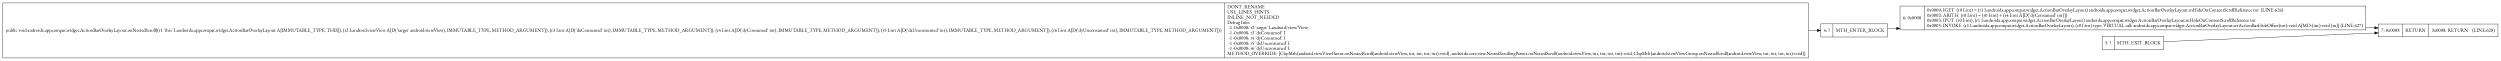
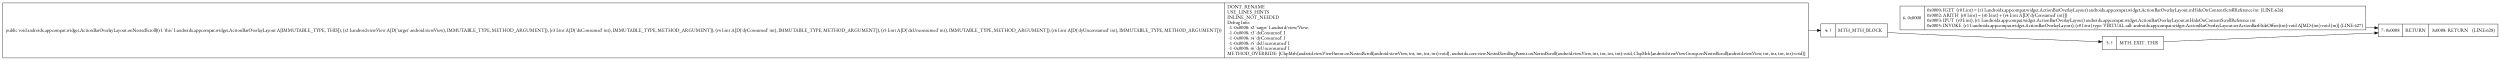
(1892, 29) -> (1993, 38)
(1860, 30) -> (1860, 30)
(2139, 43) -> (2139, 43)
